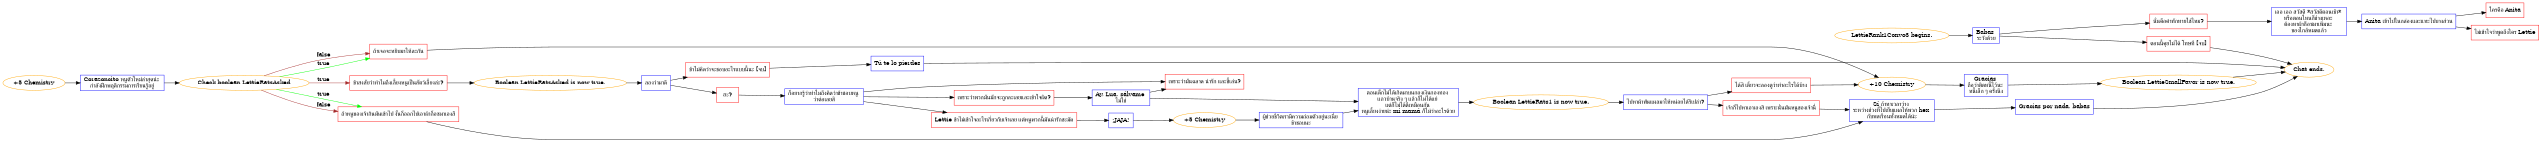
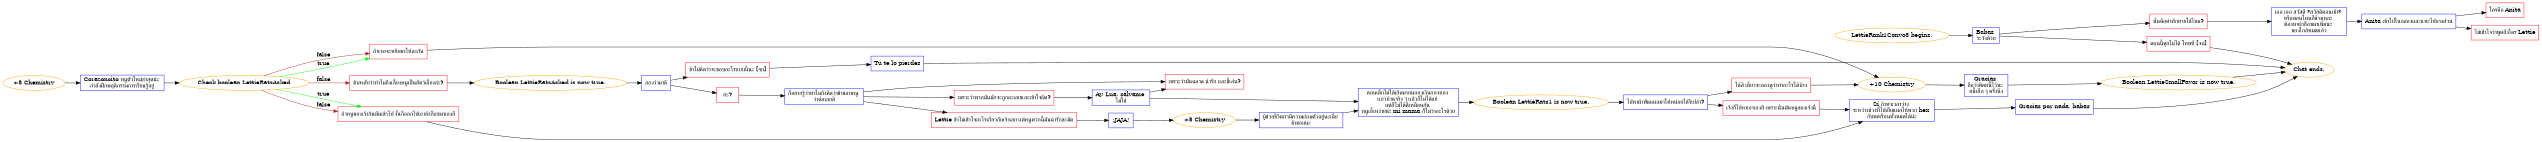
(324, 80) -> (324, 80)
